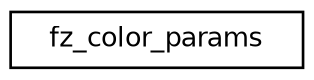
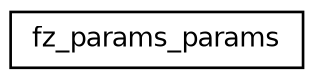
(157, 40) -> (157, 40)
